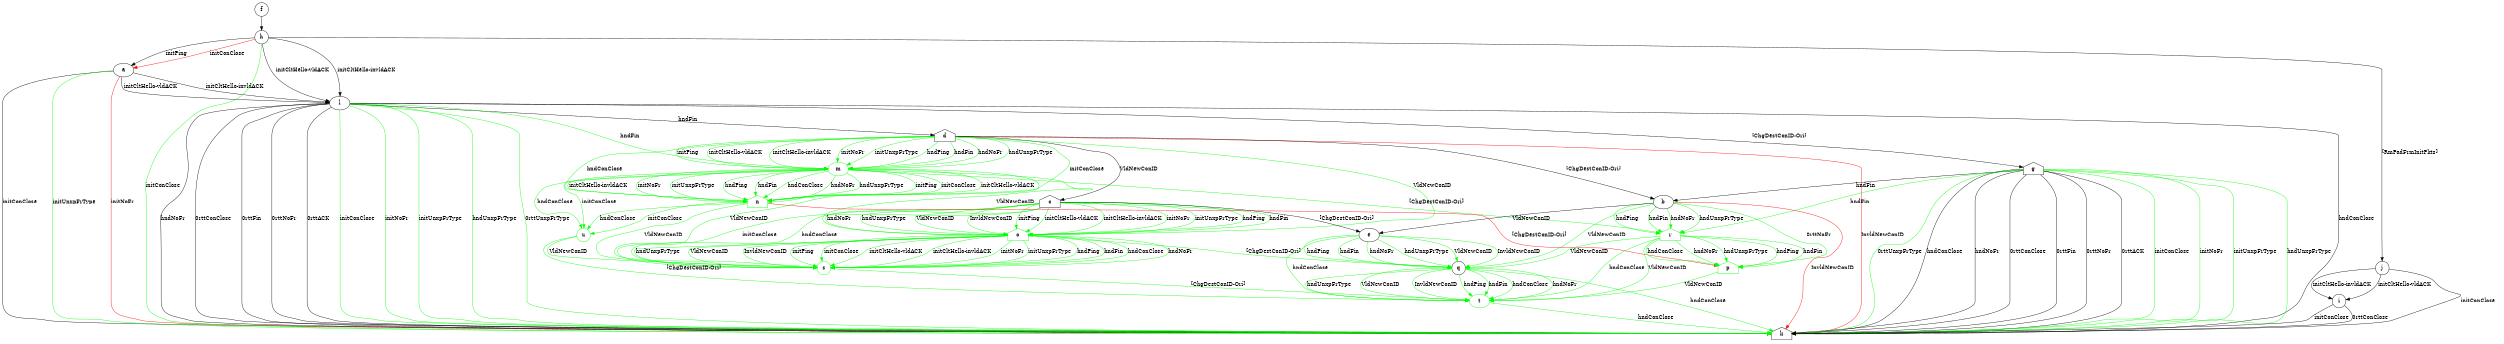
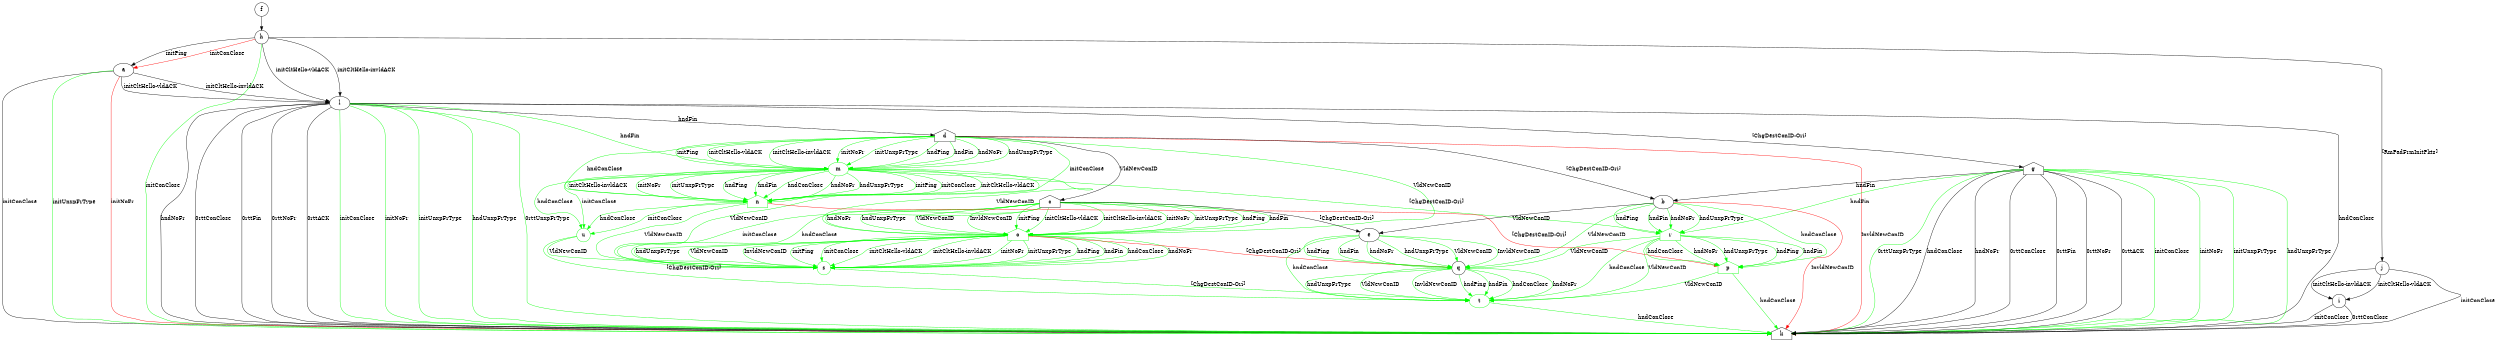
(1820, 235) -> (1820, 235)
(1238, 254) -> (1238, 254)
(1612, 288) -> (1754, 300)
